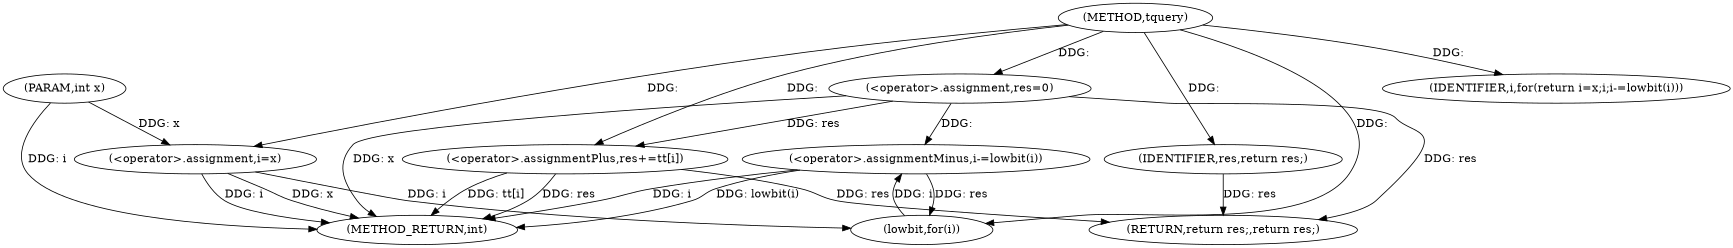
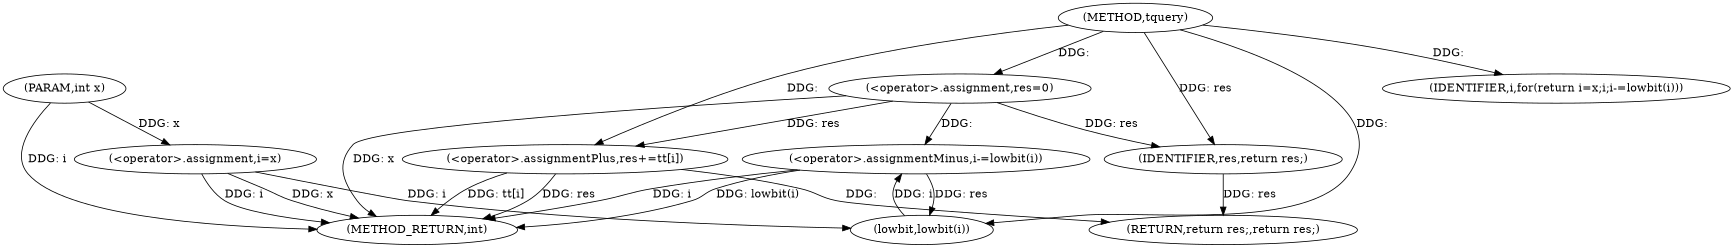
(663, 73) -> none
(1206, 89) -> (1206, 89)
(1317, 105) -> (1074, 127)
(863, 195) -> (863, 195)
(922, 230) -> (922, 230)
